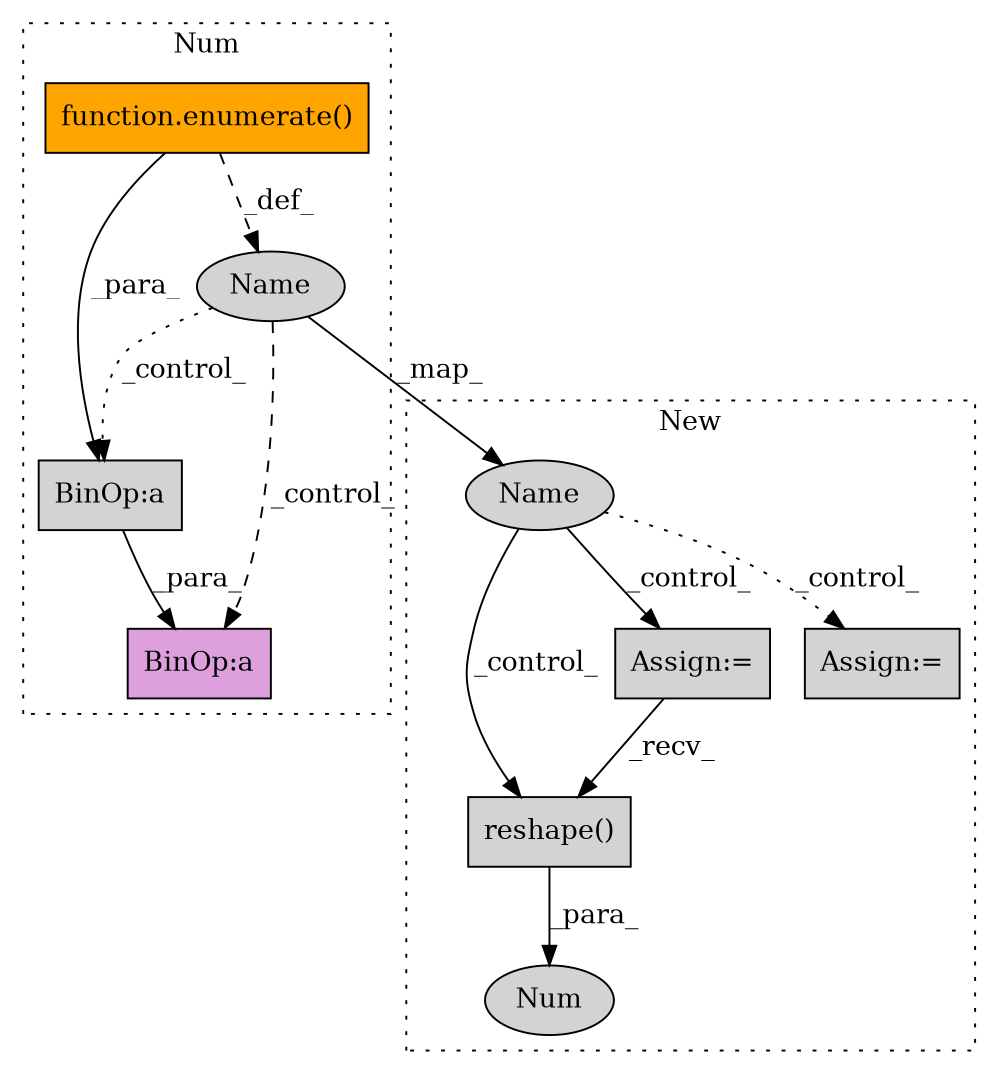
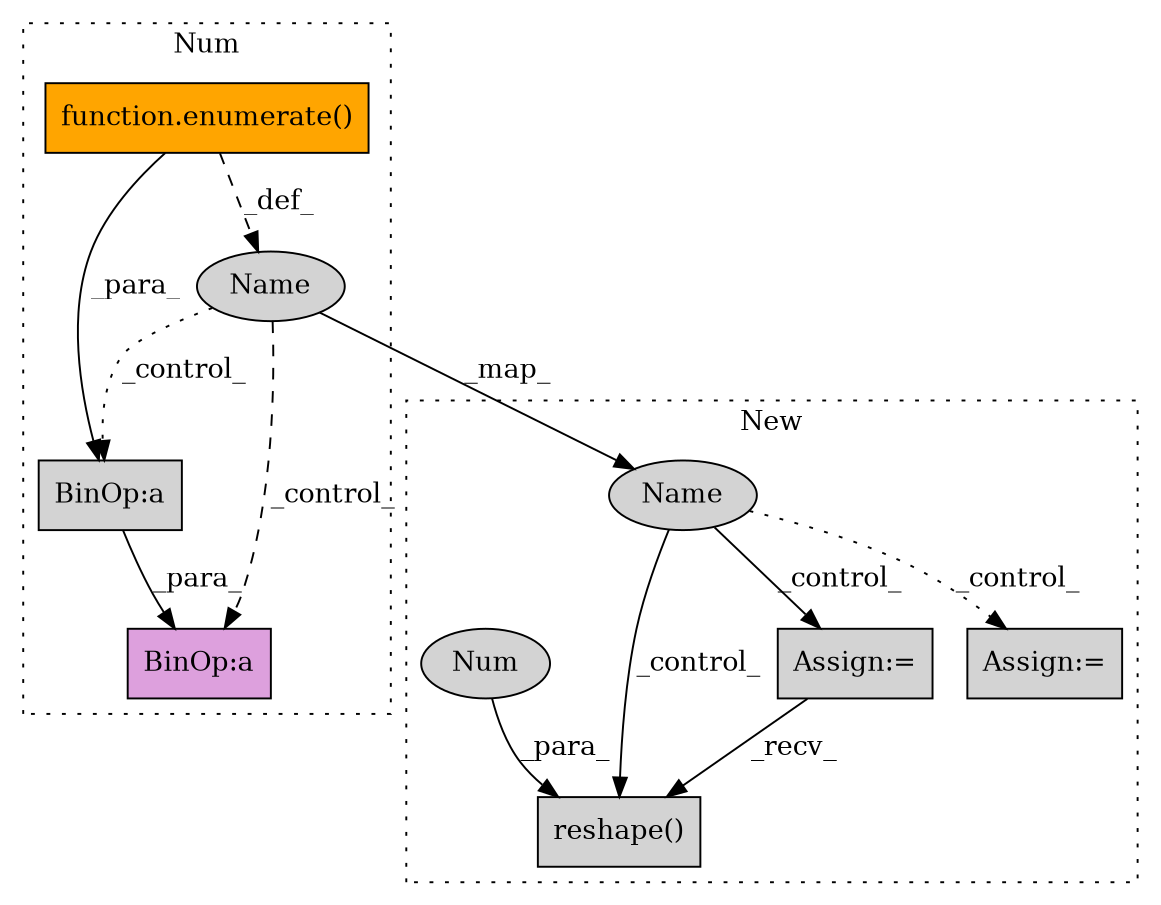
(549, 906) -> (510, 746)
